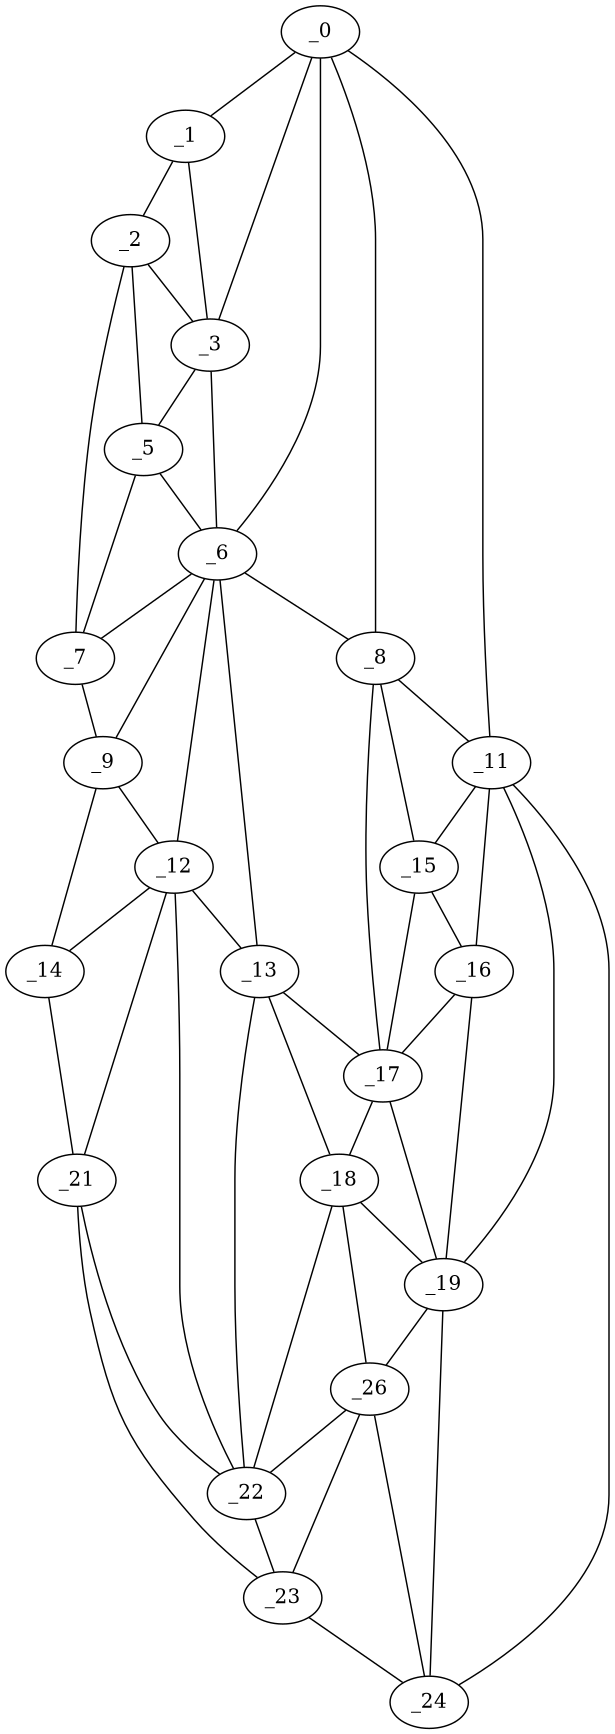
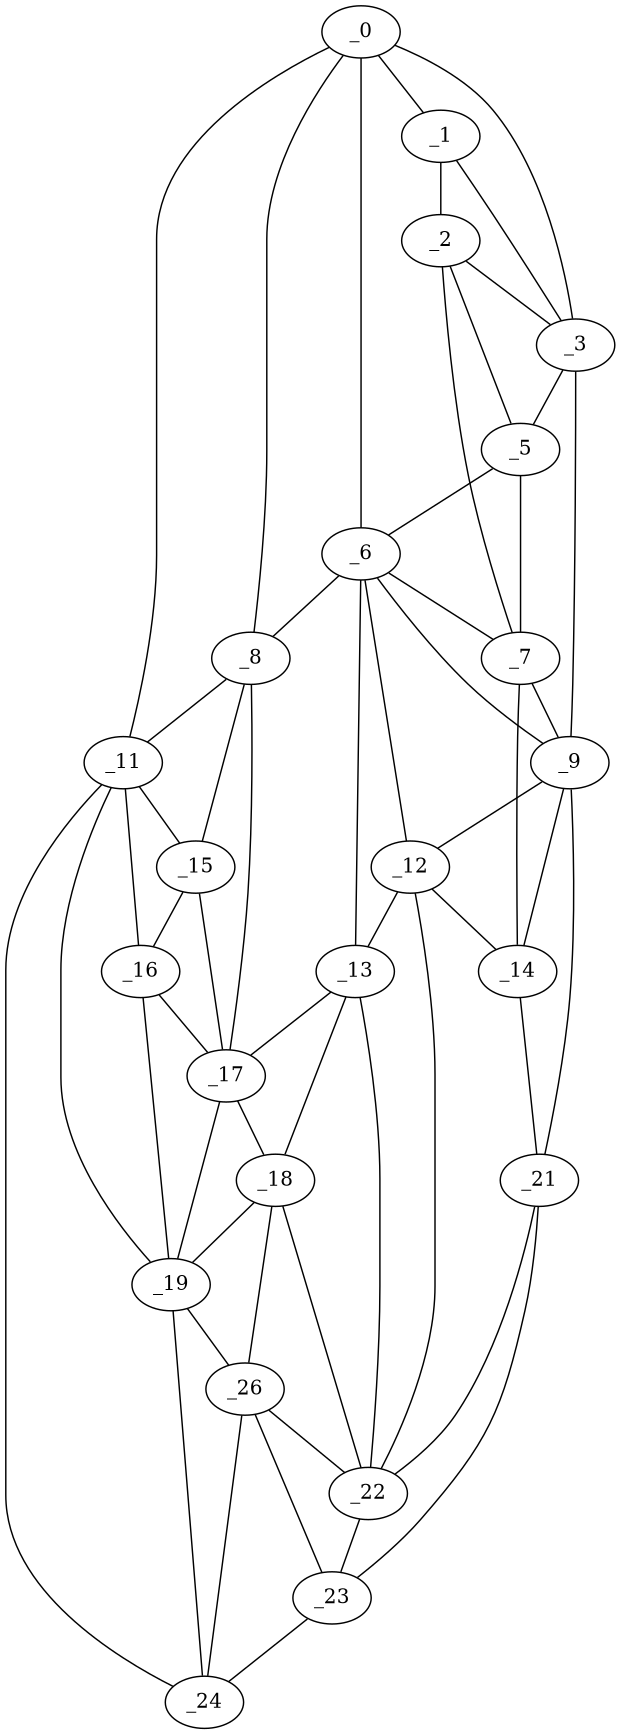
(214, 449) -> (575, 554)
none -> (517, 815)
(125, 1024) -> (572, 973)
